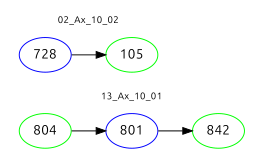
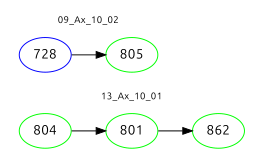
(89, 21) -> (89, 21)
(132, 55) -> (132, 55)
(132, 131) -> (132, 131)
(218, 131) -> (218, 131)
